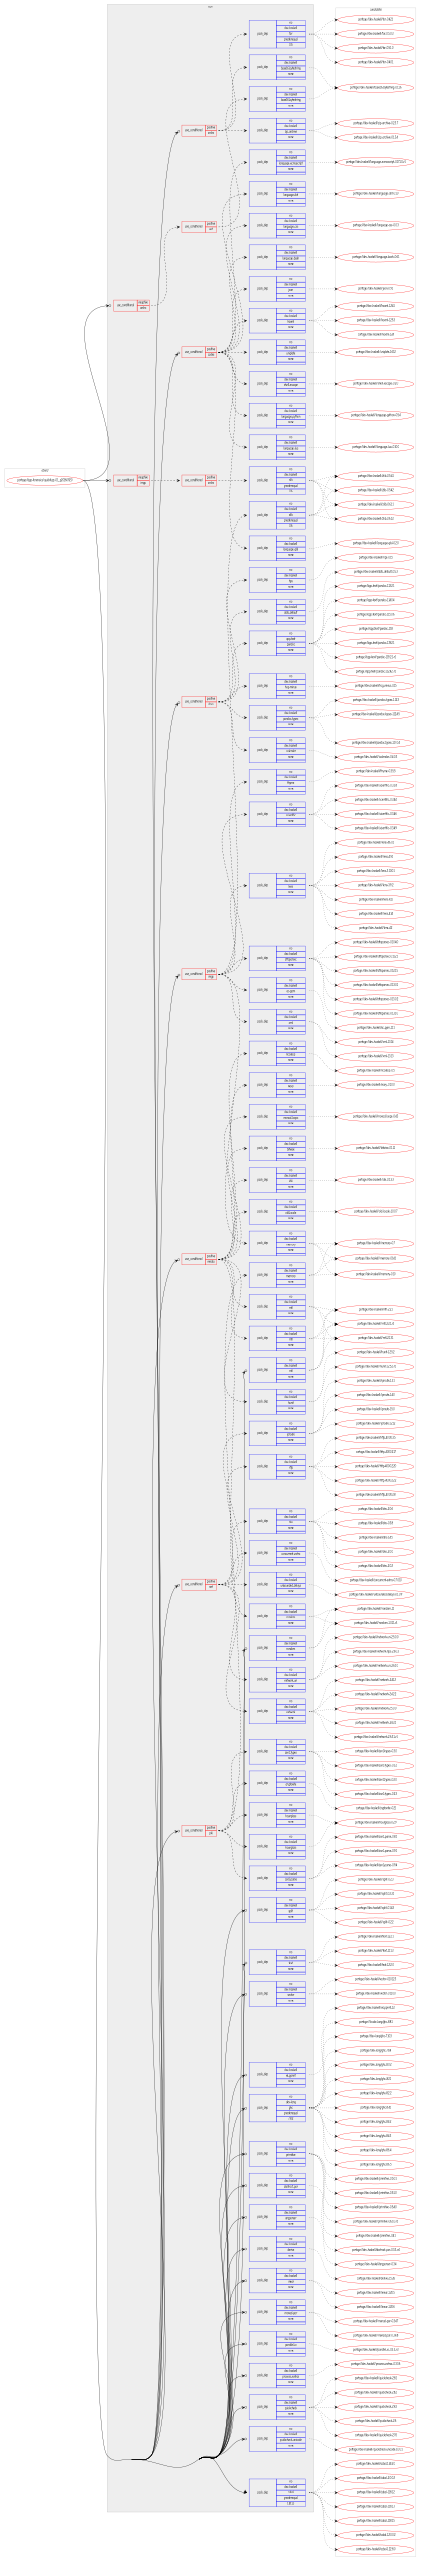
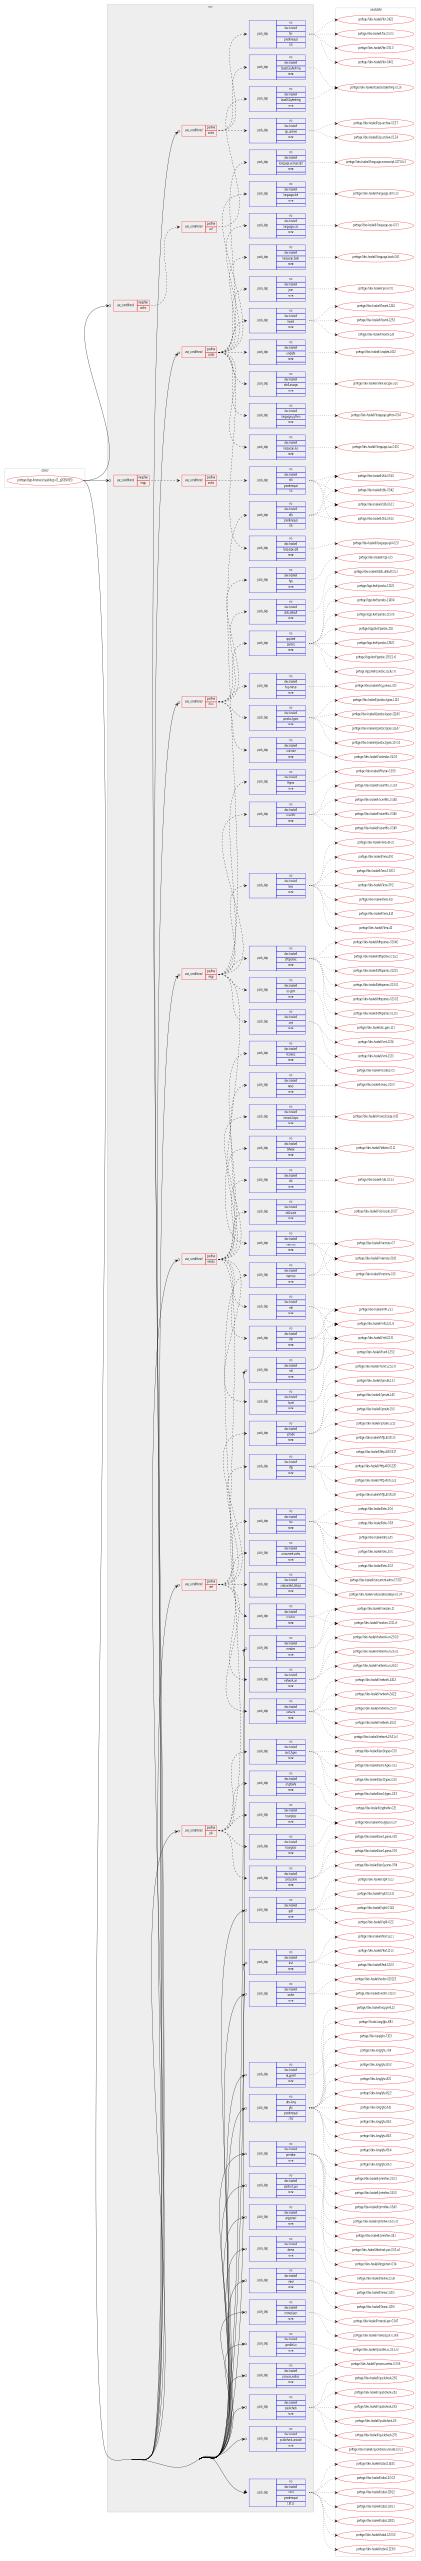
none -> (376, 729)
(376, 1652) -> (376, 1652)
